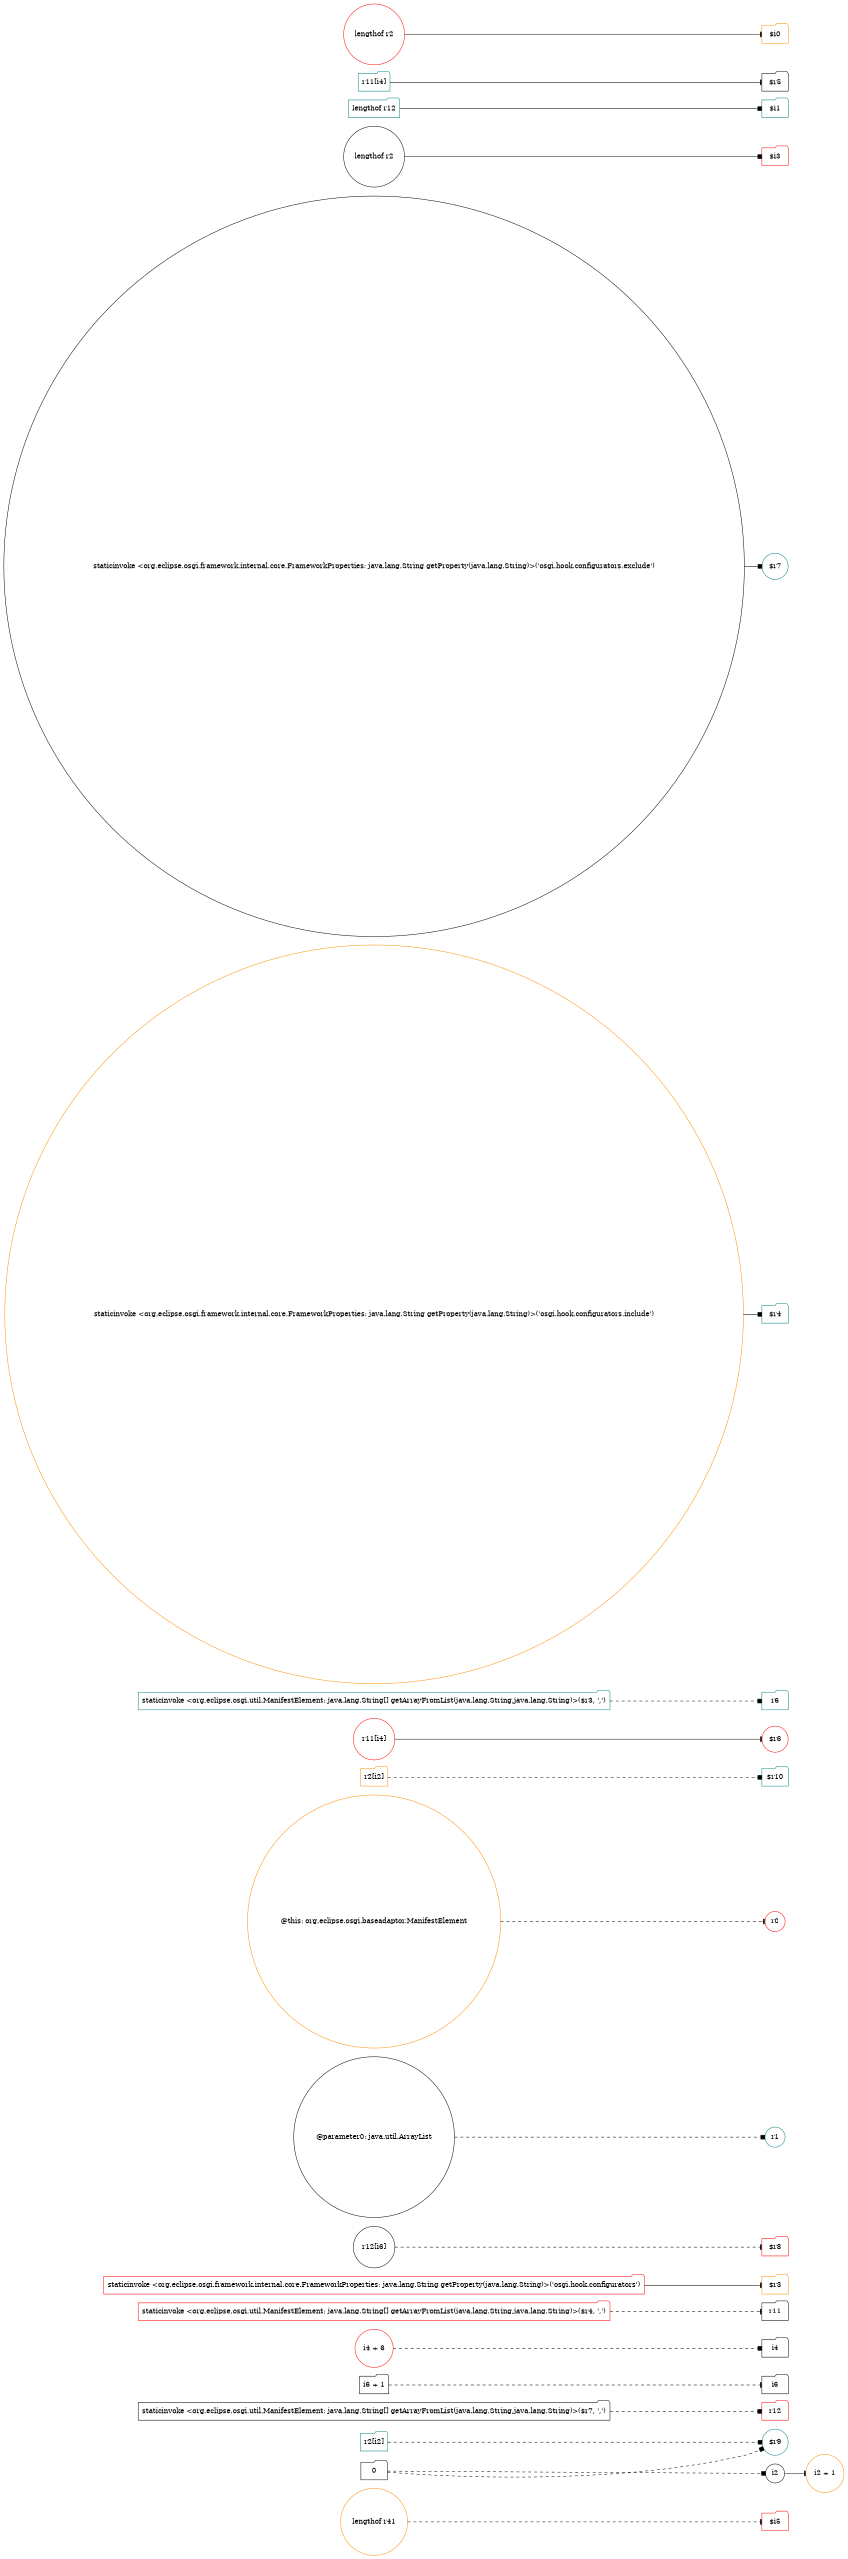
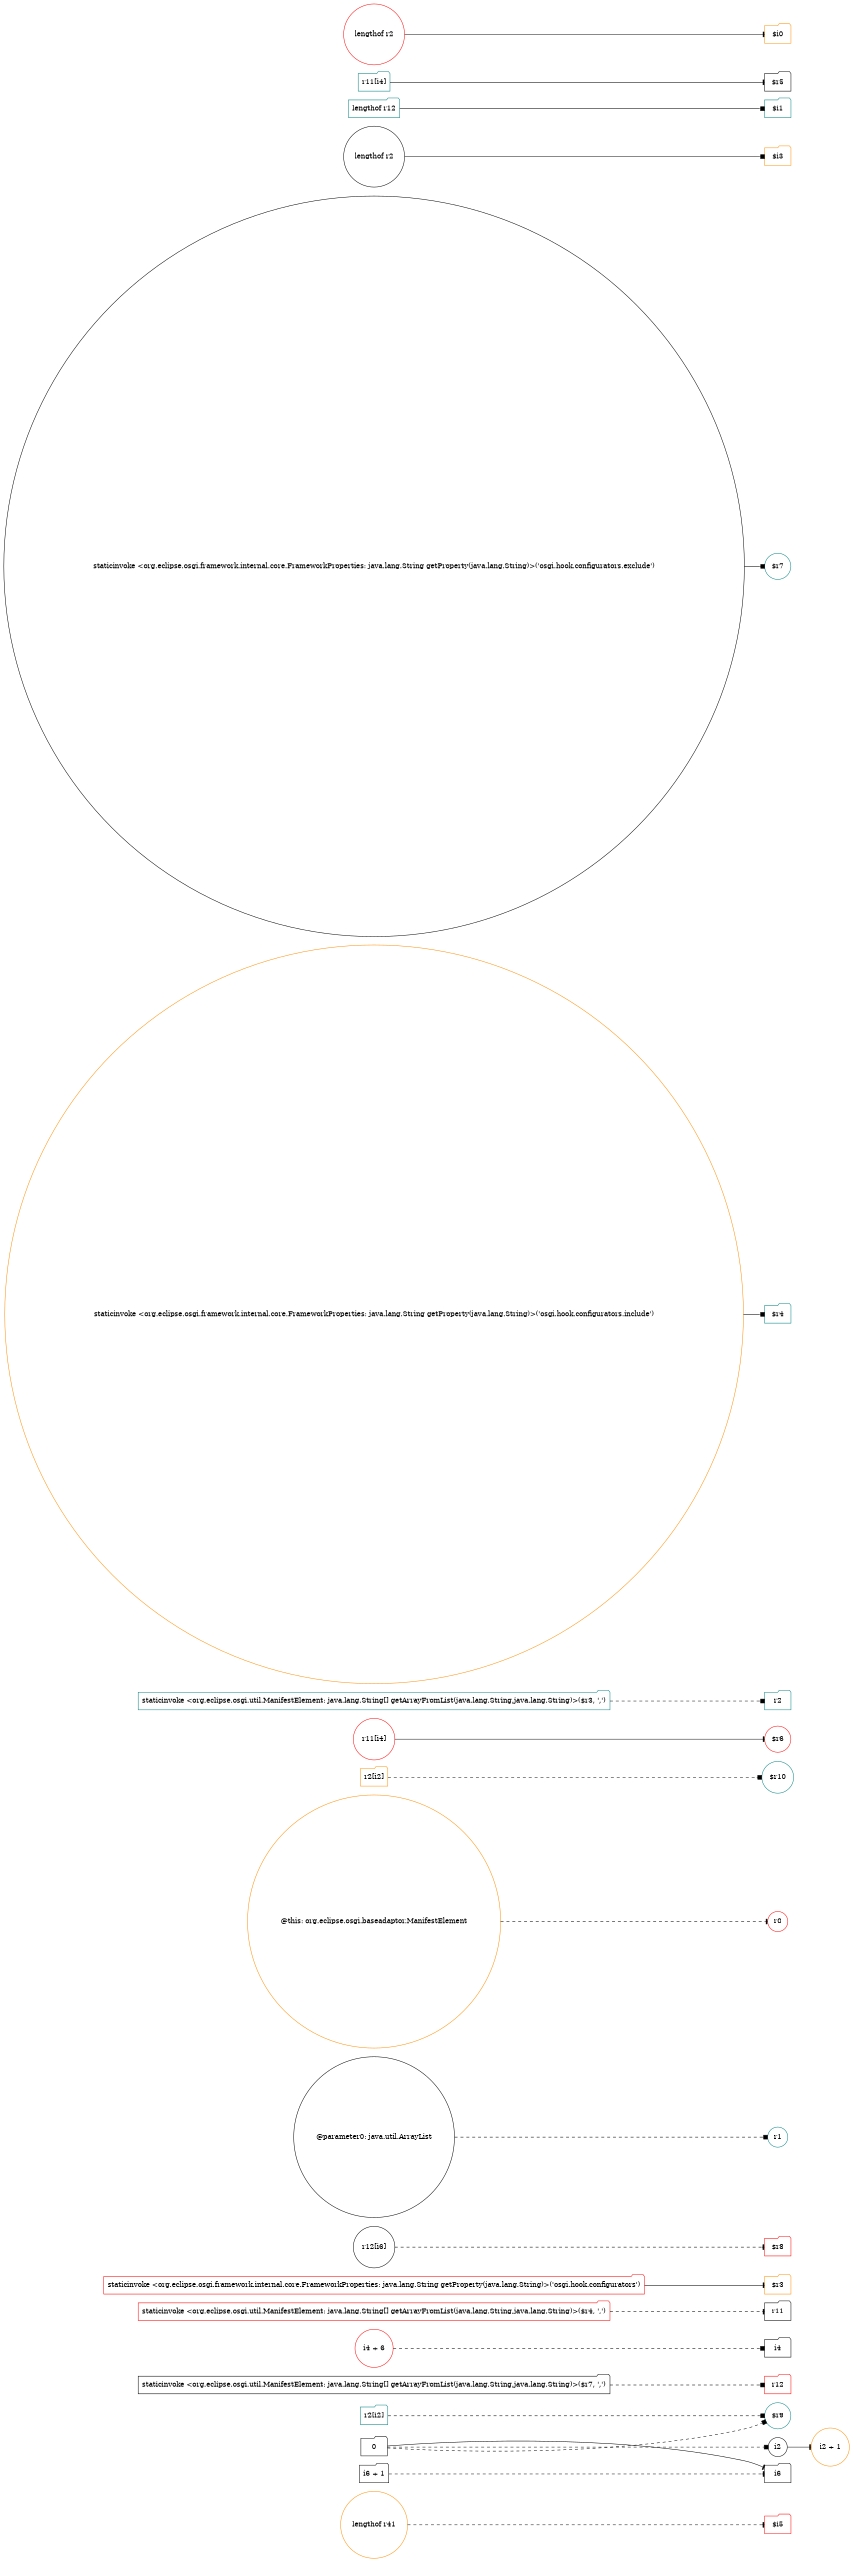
(775, 157) -> (778, 157)
(775, 1701) -> (778, 1701)
(775, 1777) -> (778, 1777)
none -> (576, 2442)
